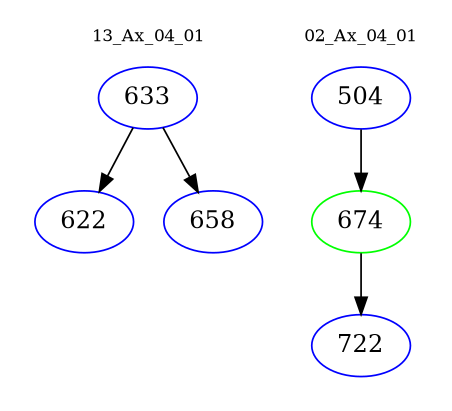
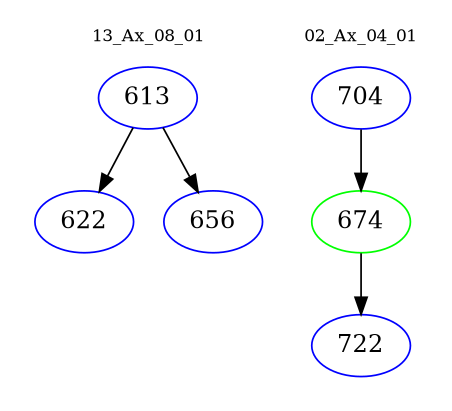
(149, 37) -> (149, 37)
(148, 98) -> (148, 98)
(361, 98) -> (361, 98)
(213, 222) -> (213, 222)
